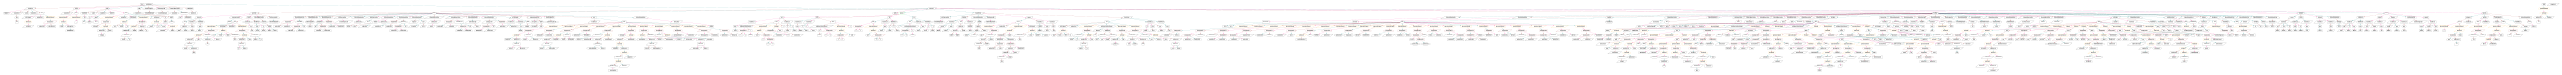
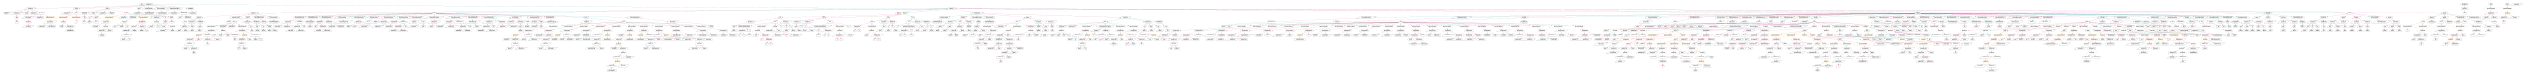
(2215, 18) -> none
